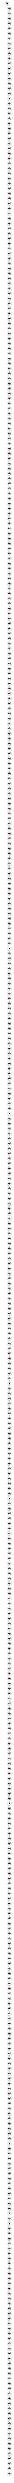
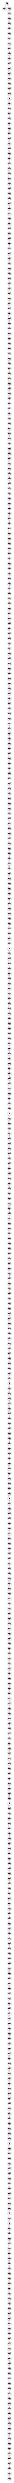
none -> (4, 9)
none -> (9, 2479)
